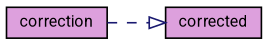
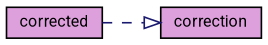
(128, 23) -> (123, 23)
